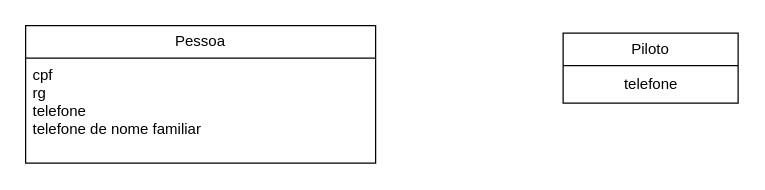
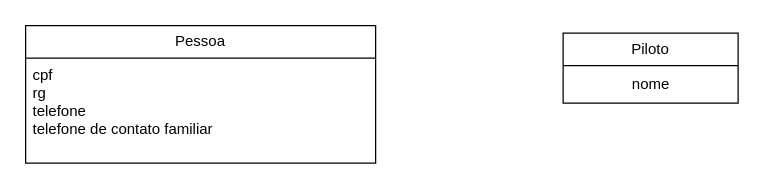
(651, 84) -> (651, 84)
(124, 103) -> (137, 103)
